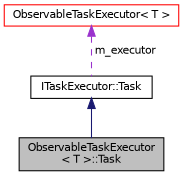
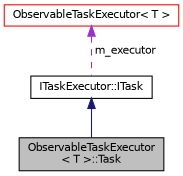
(91, 87) -> (91, 87)
